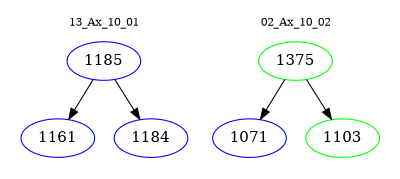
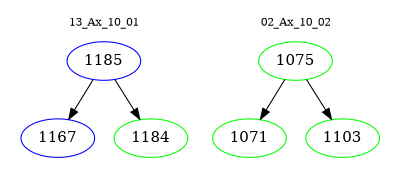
(296, 61) -> (296, 61)
(58, 138) -> (58, 138)
(151, 138) -> (151, 138)
(250, 138) -> (250, 138)
